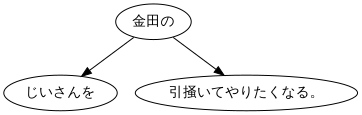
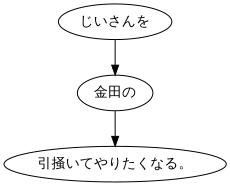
(112, 54) -> (115, 53)
